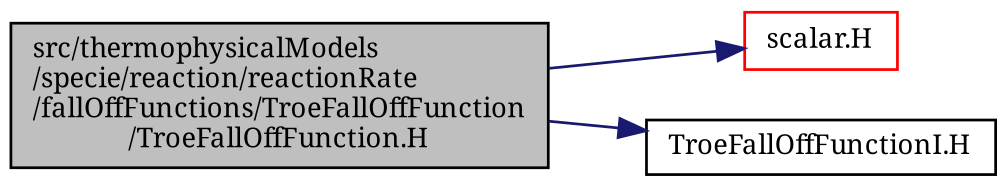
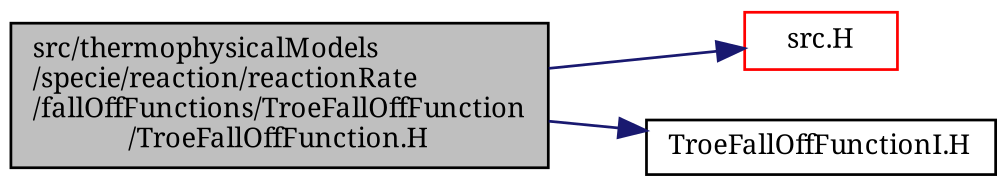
(821, 41) -> (821, 41)
